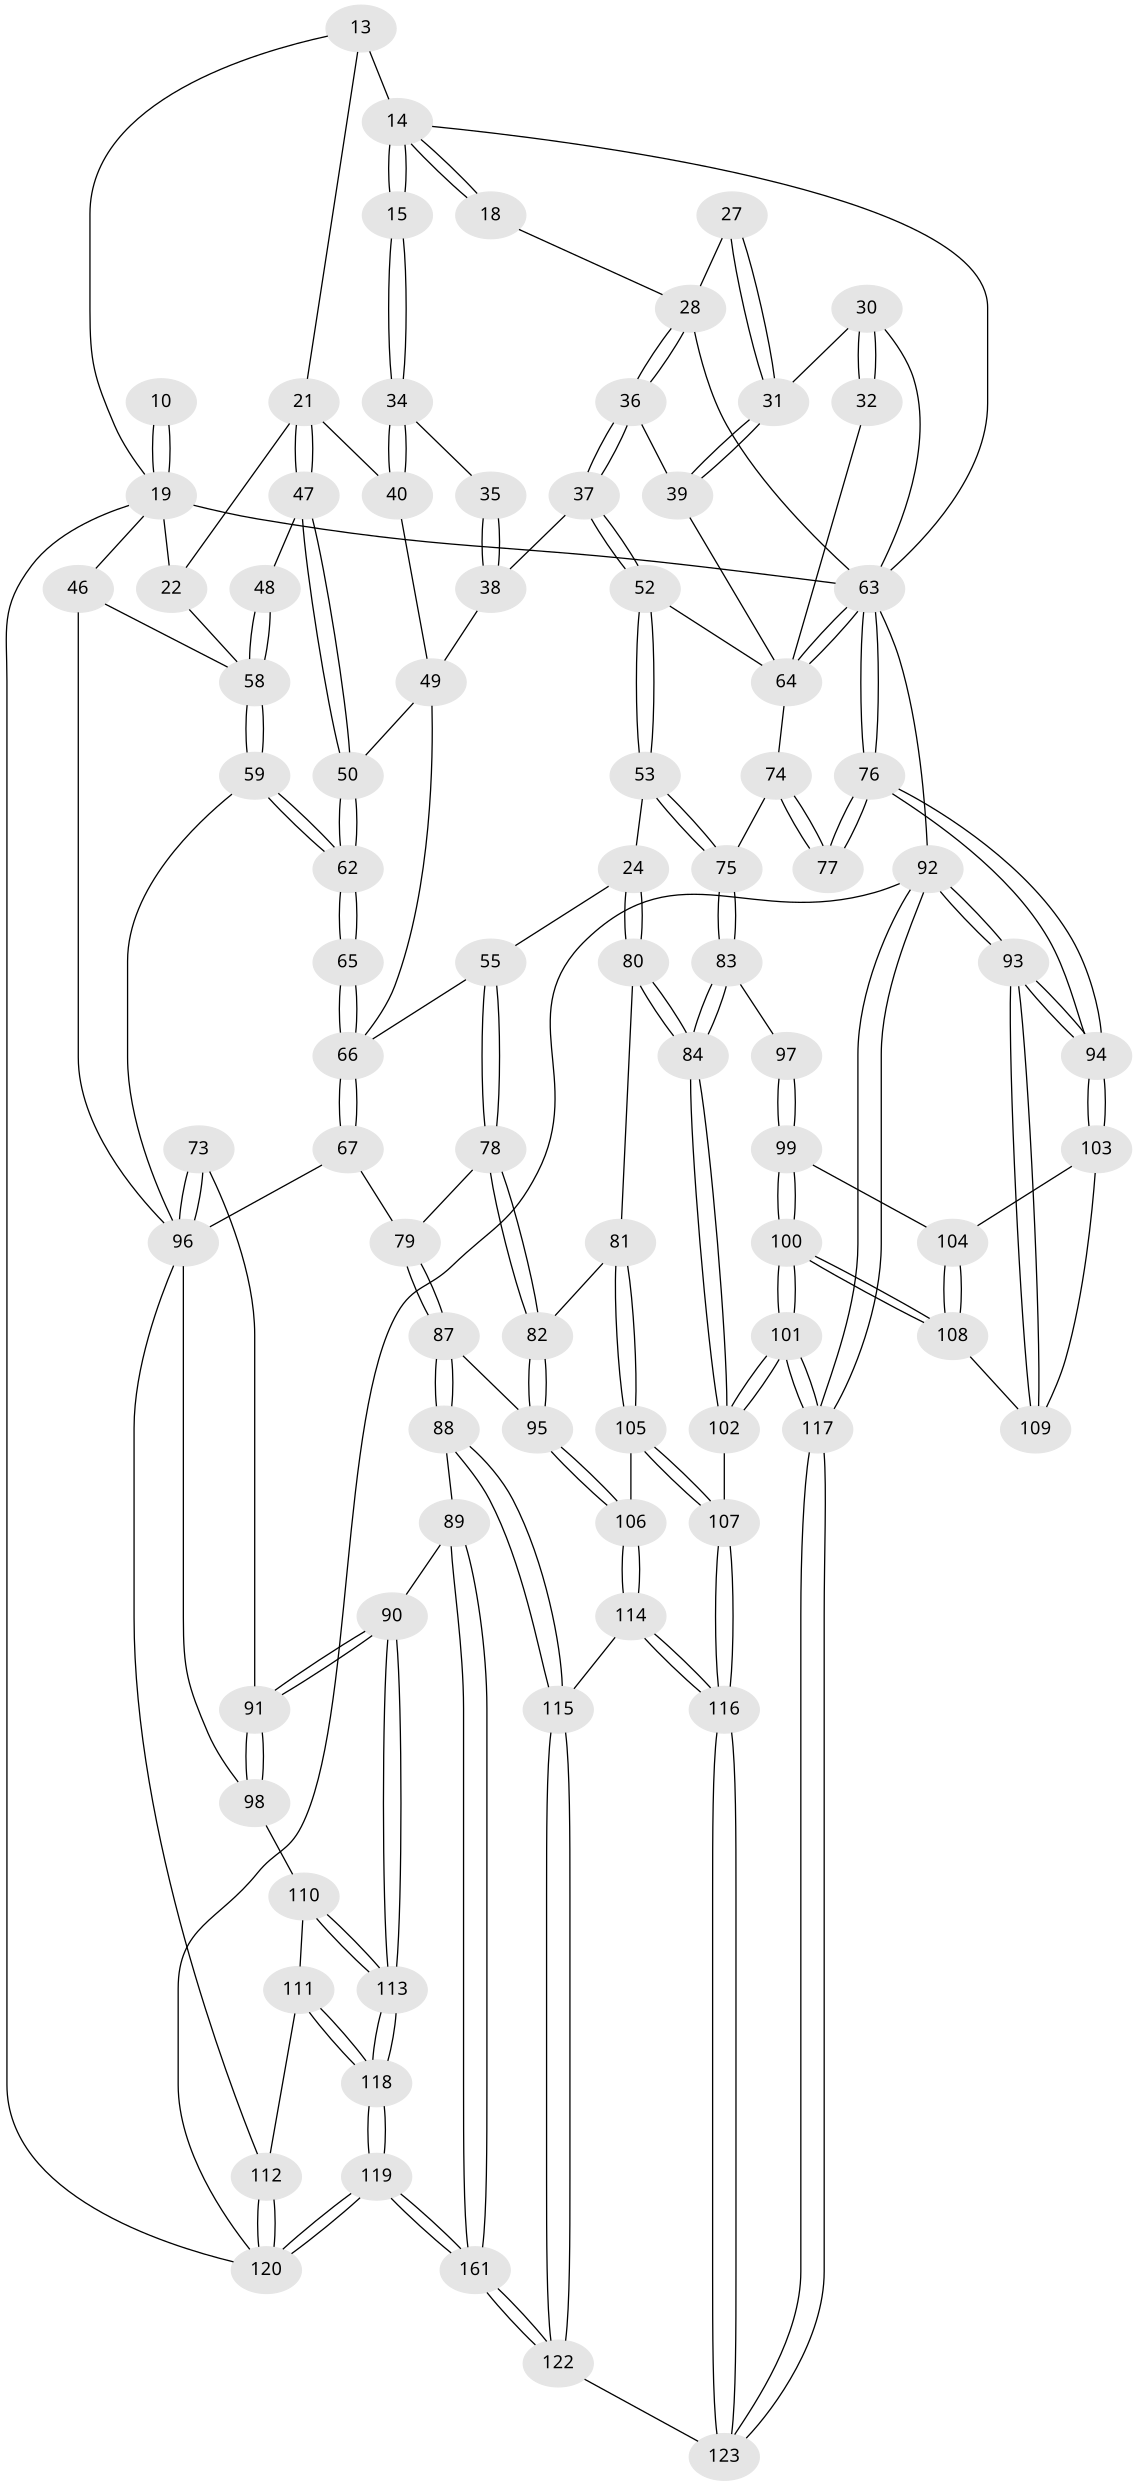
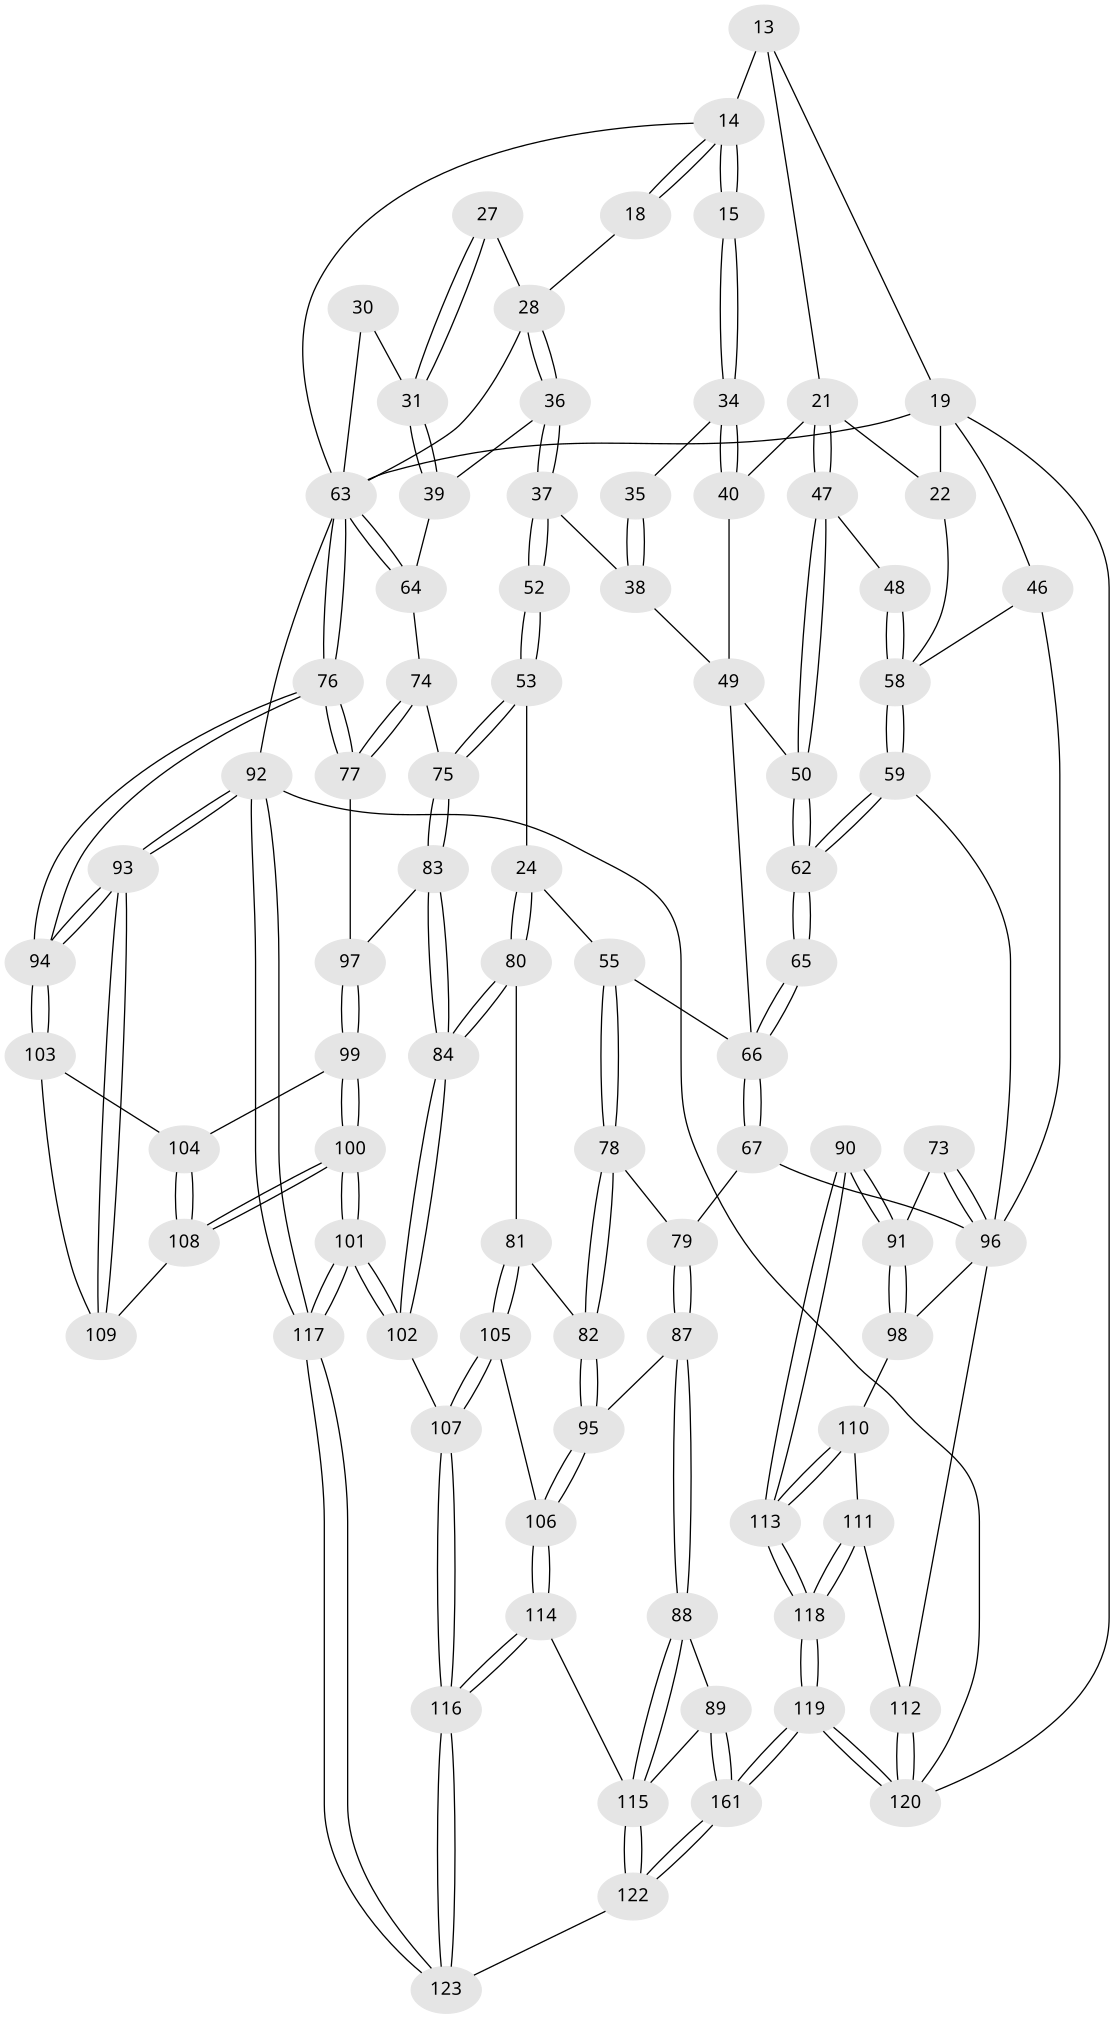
(161, 402) -> none
(867, 402) -> none
(716, 636) -> none
none -> (350, 869)
(423, 1570) -> (675, 1756)
